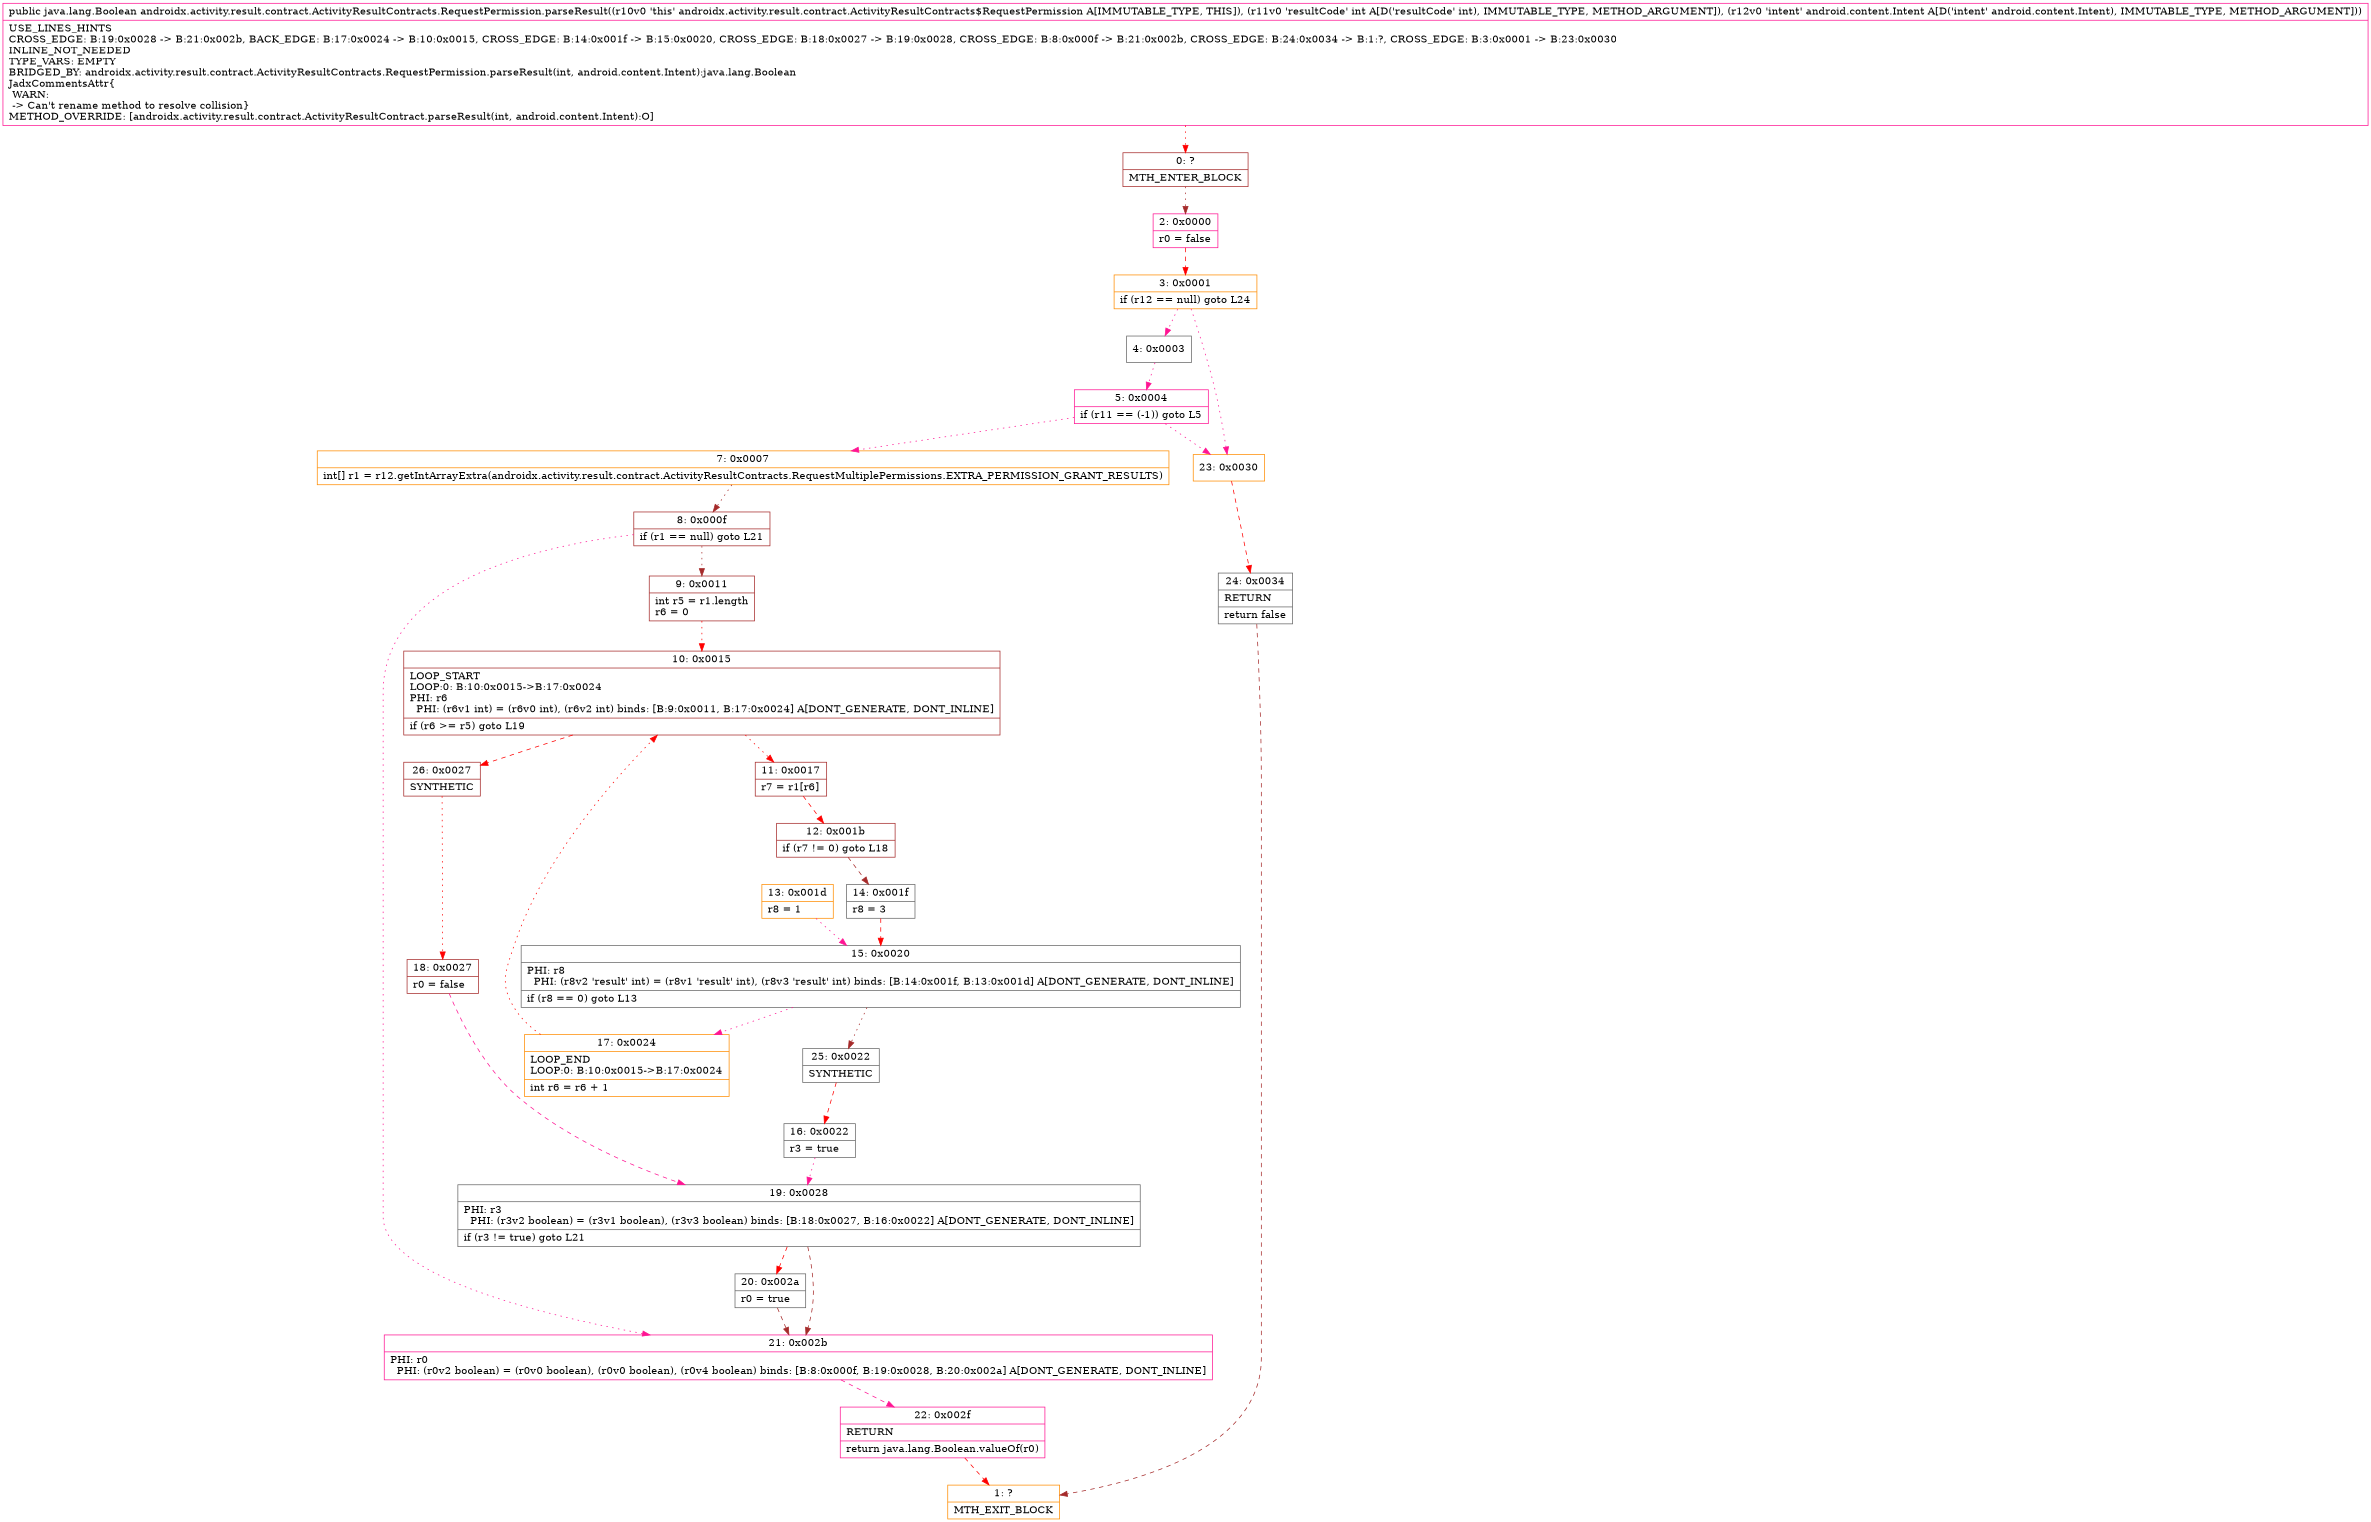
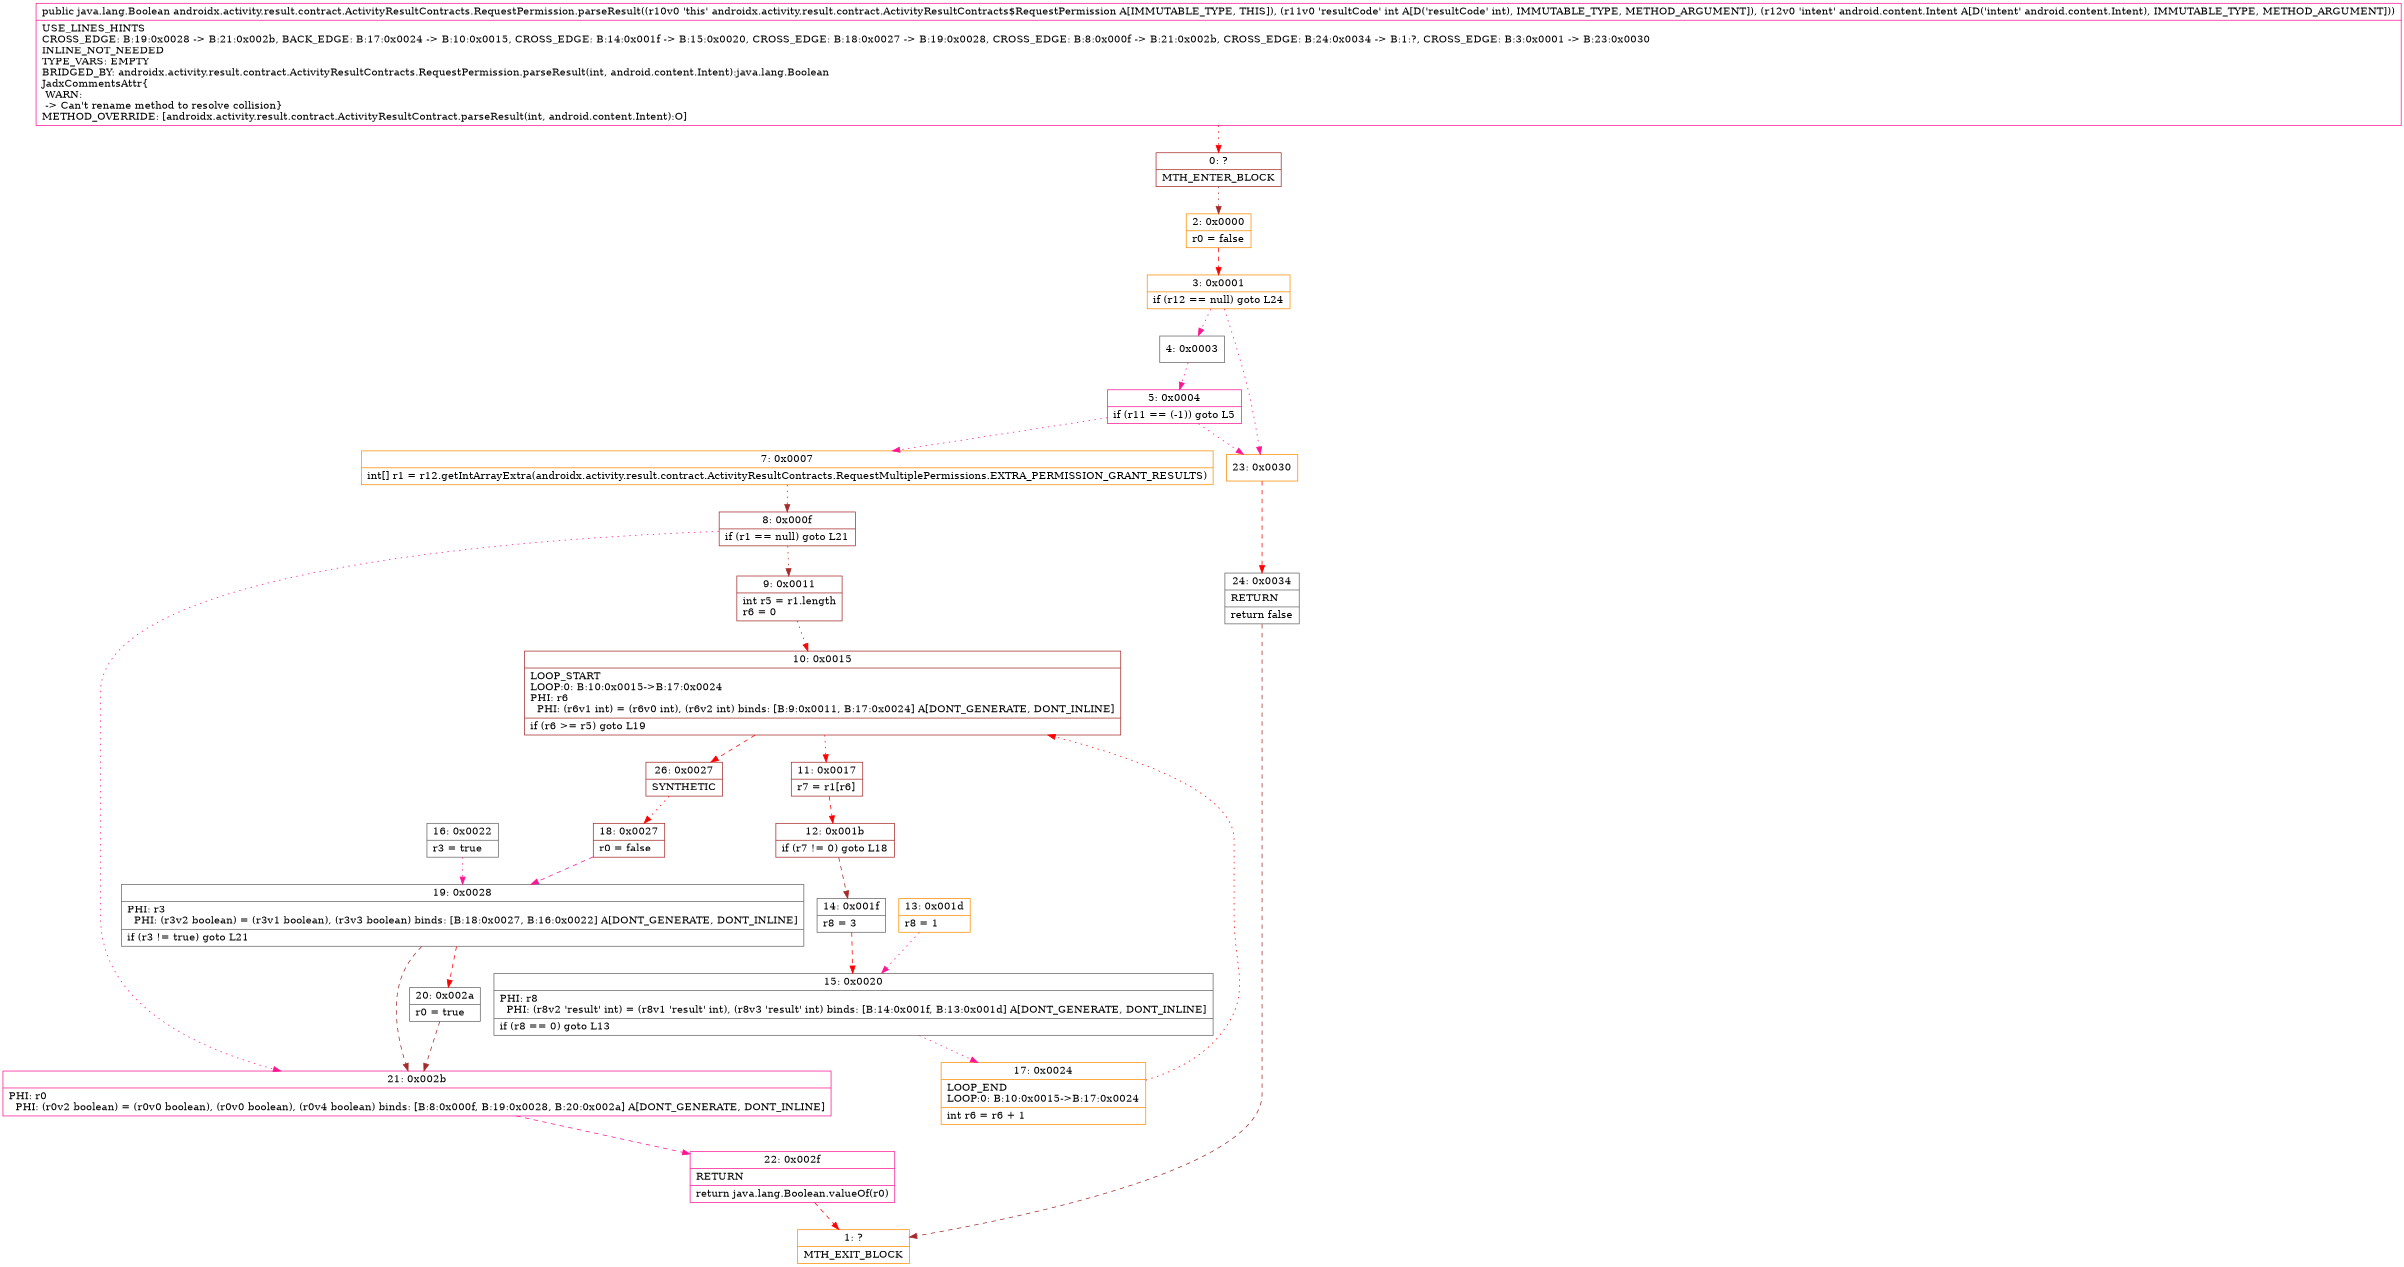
(1186, 231) -> (1219, 231)
(841, 1066) -> none
